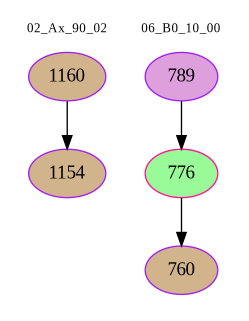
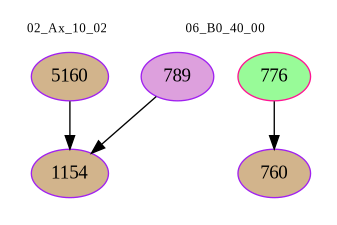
(68, 29) -> (68, 29)
(181, 29) -> (226, 29)
(67, 77) -> (70, 77)
(181, 118) -> (139, 112)
